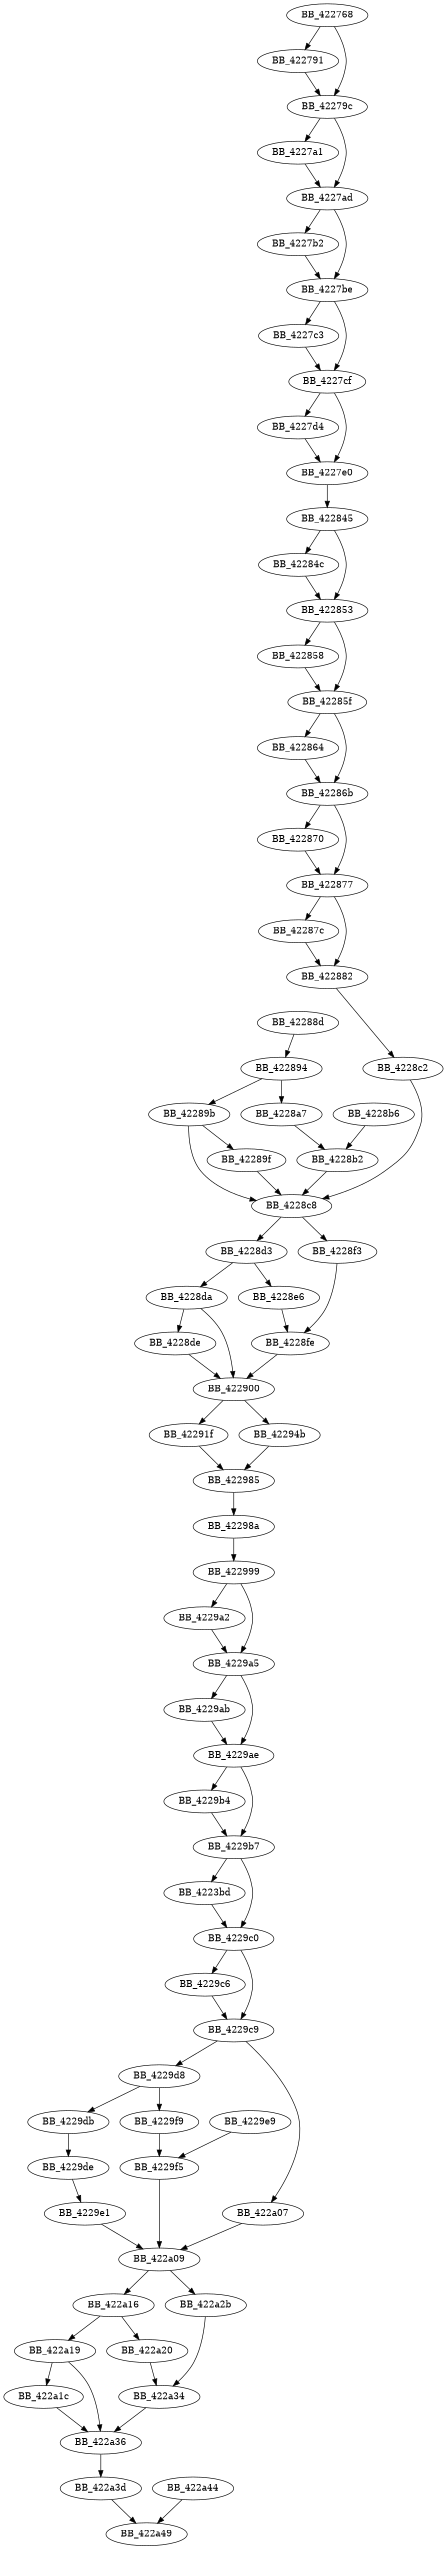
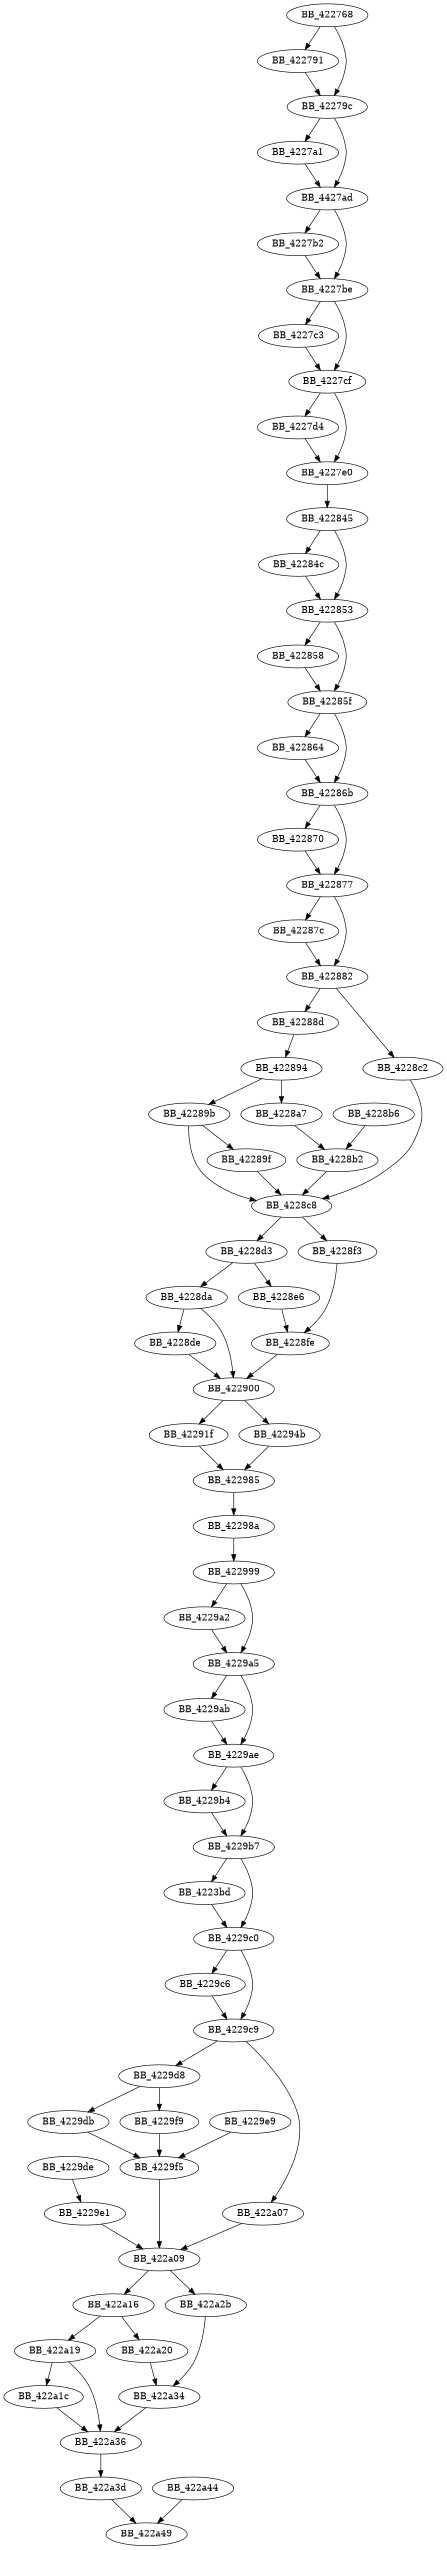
(327, 198) -> (327, 198)
none -> (314, 997)
(68, 2142) -> (111, 2144)
